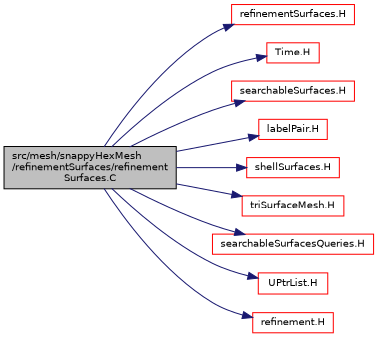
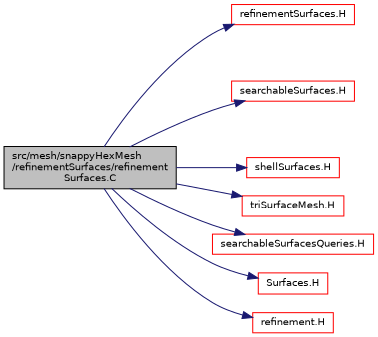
(293, 53) -> none
(293, 129) -> none
(293, 283) -> (293, 283)
